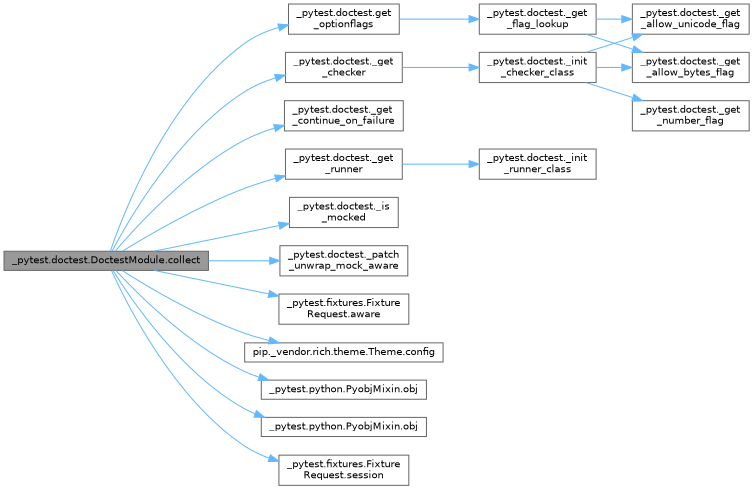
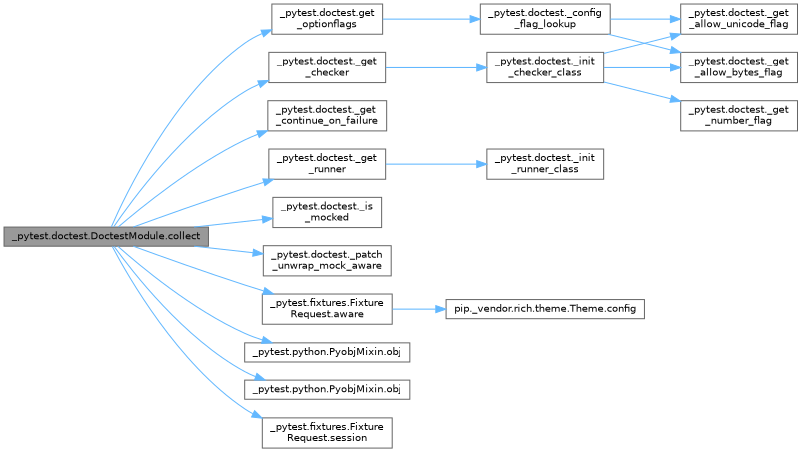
(538, 19) -> (545, 19)
(193, 311) -> (414, 309)
